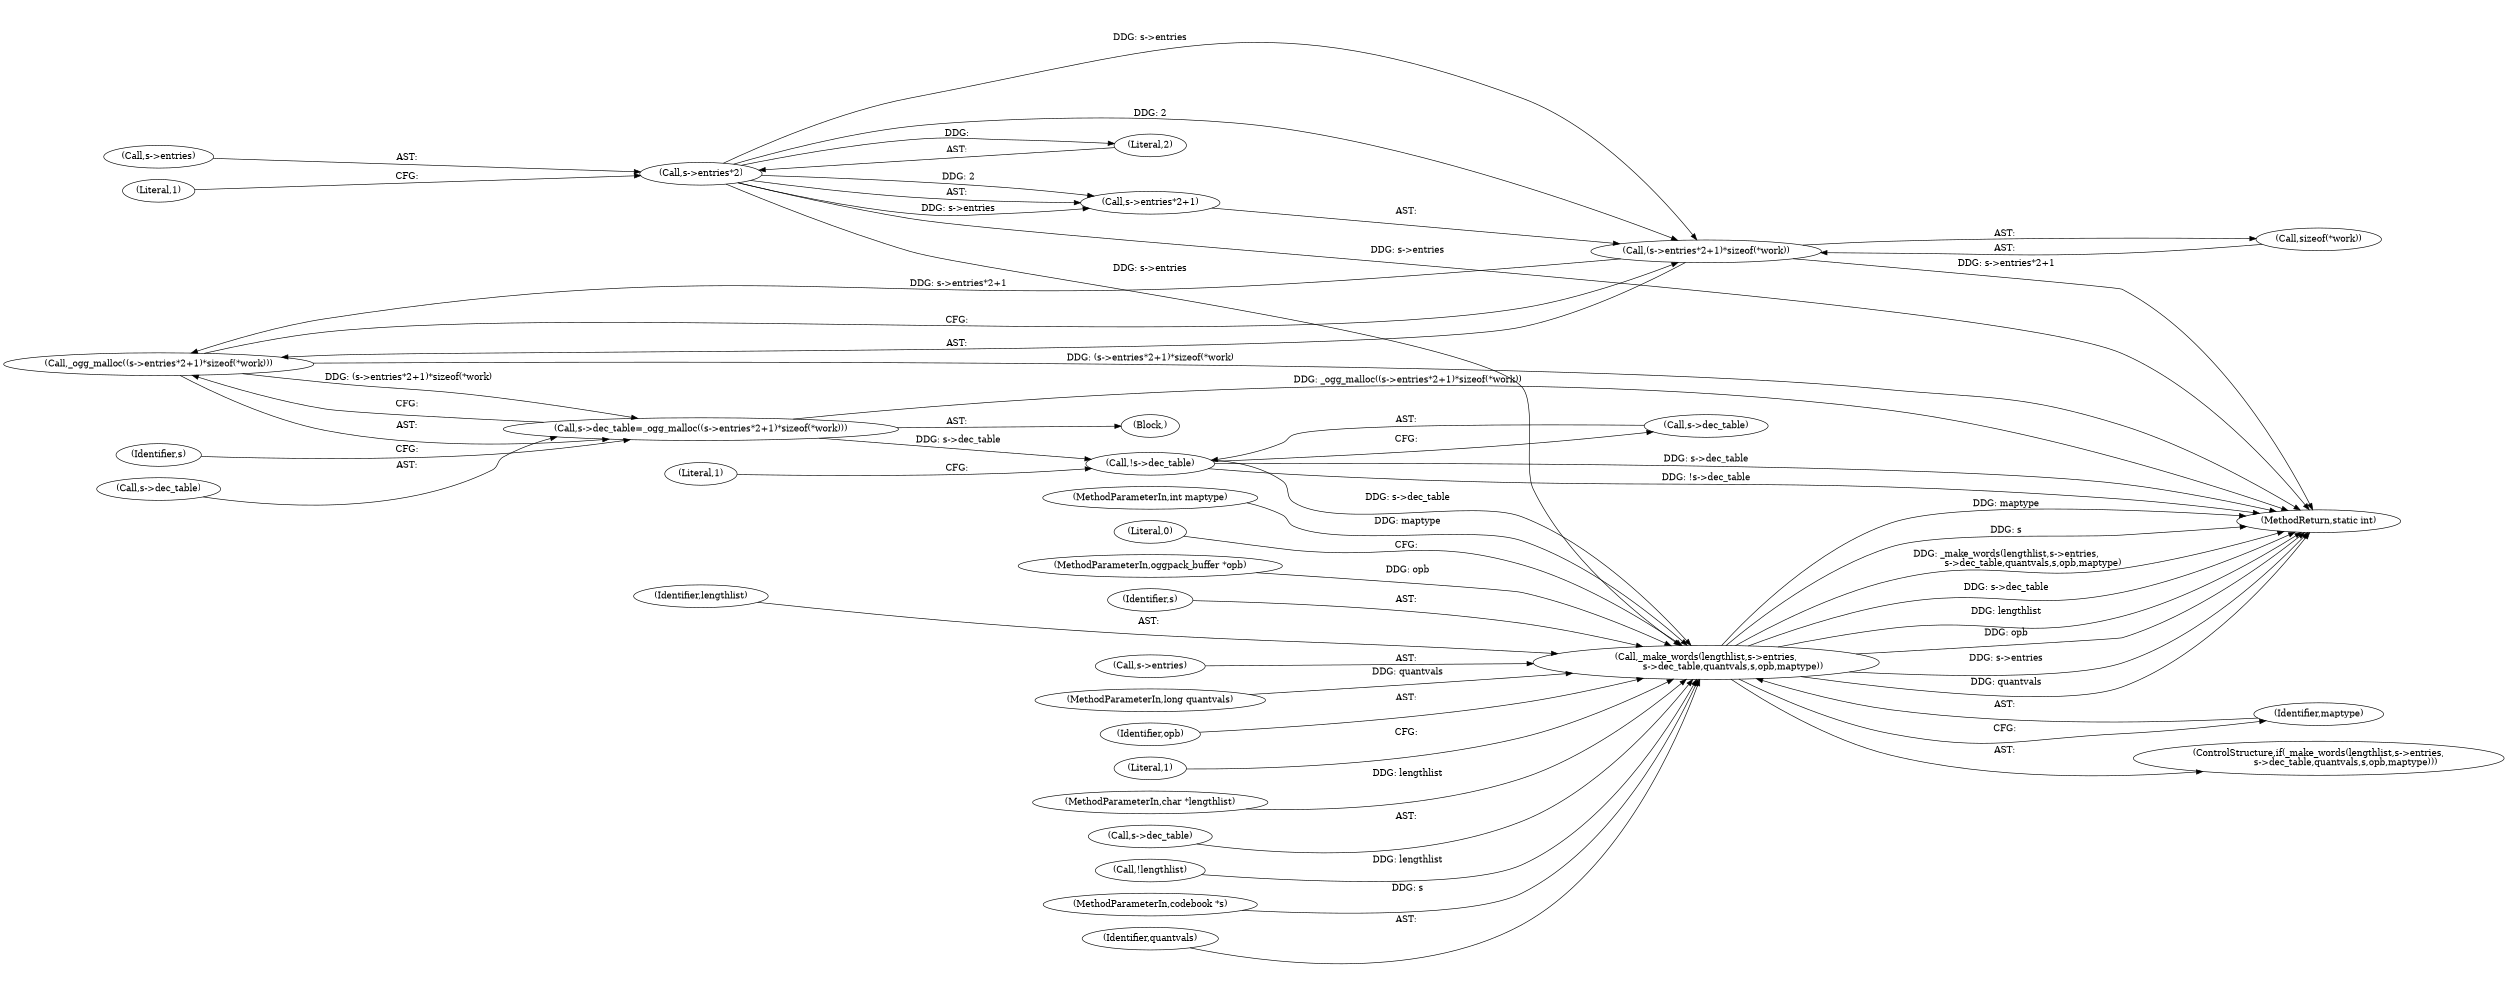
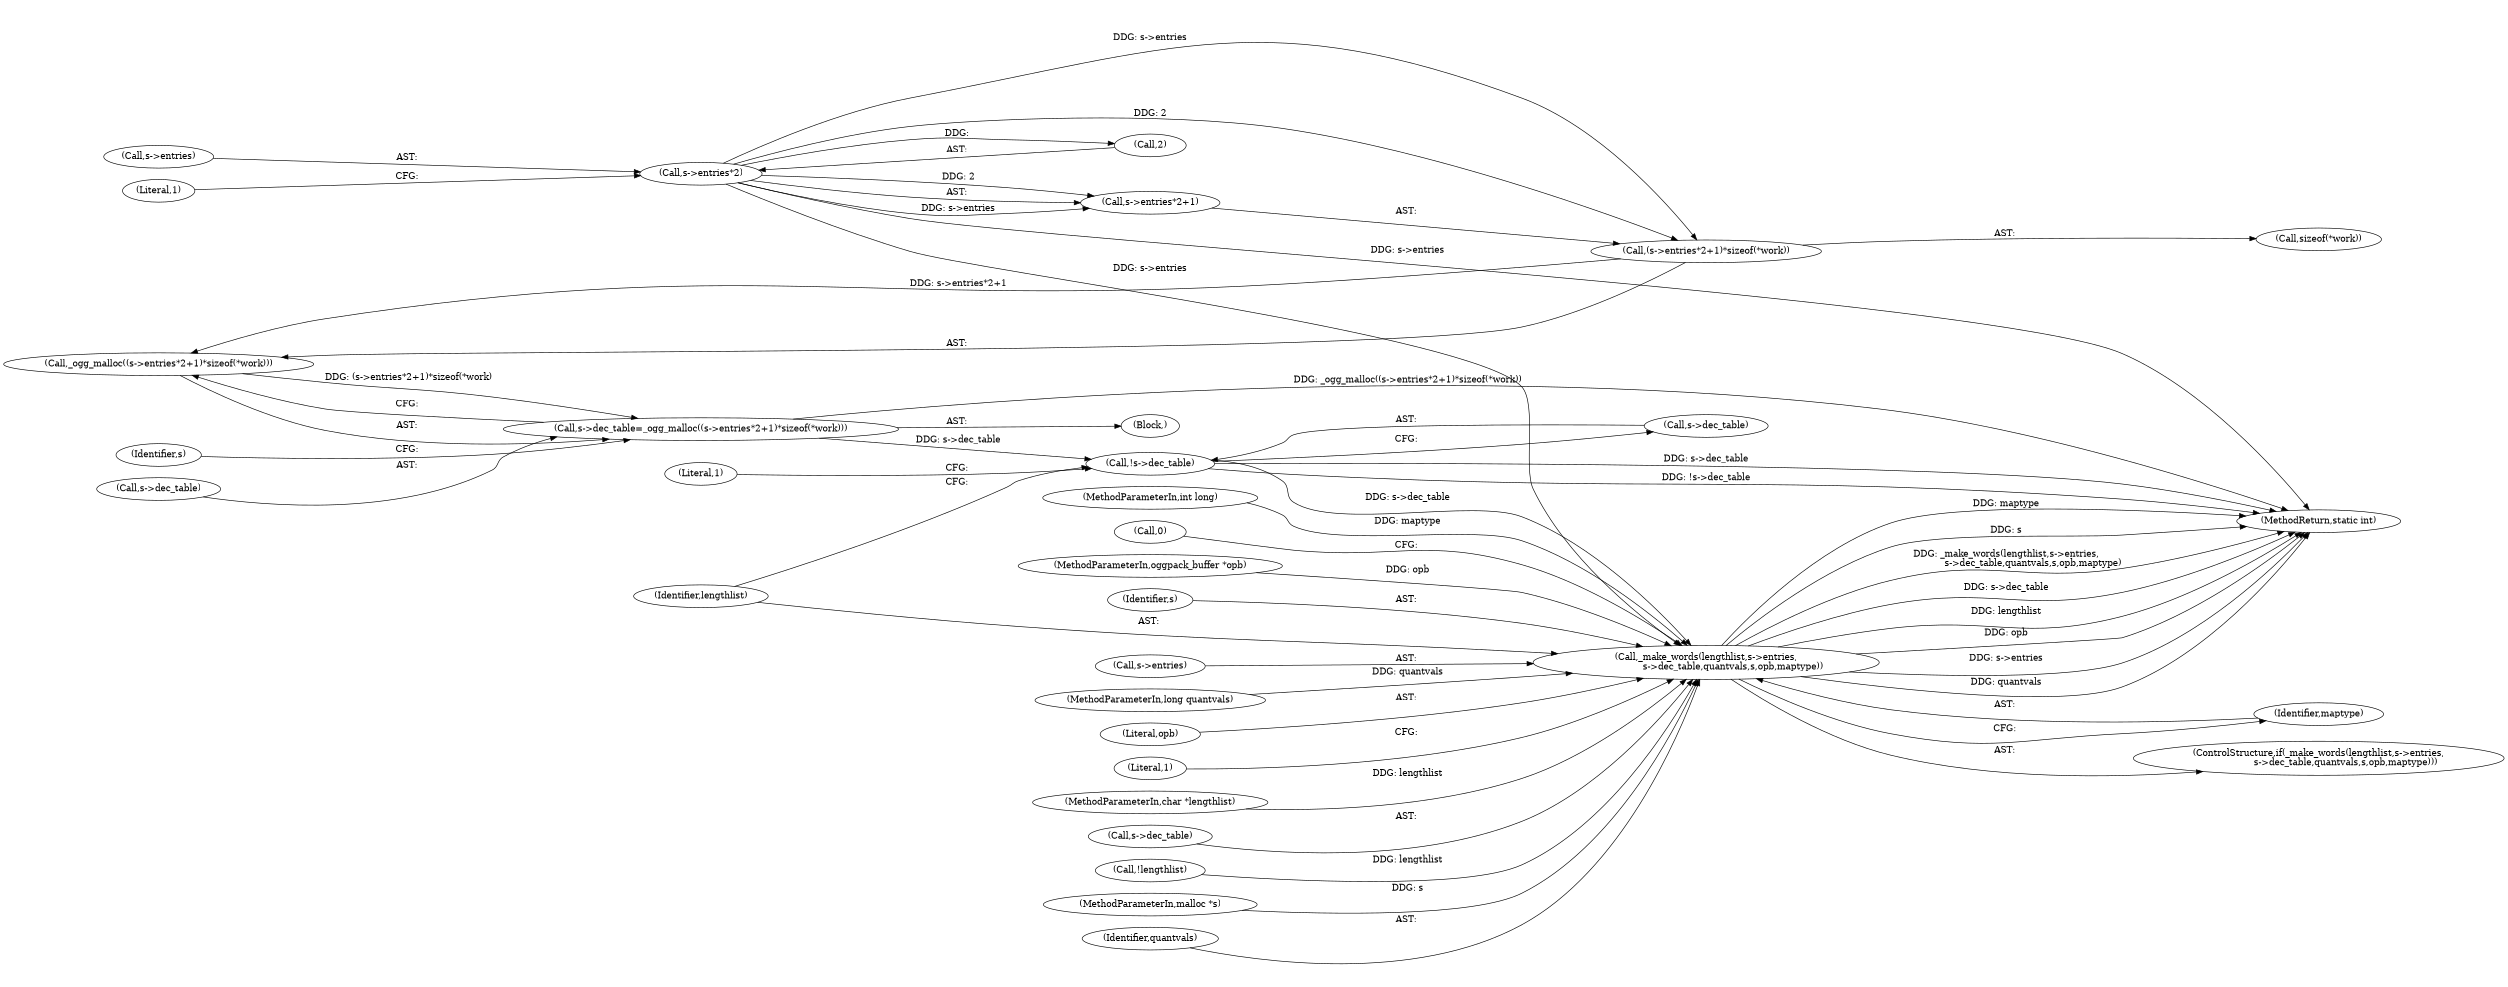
(1150, 145) -> (1150, 145)
(2045, 255) -> none
(2102, 287) -> none
(941, 326) -> none
(1315, 367) -> none
(1150, 498) -> (1150, 498)
none -> (909, 527)
(1150, 532) -> (1150, 532)
(1150, 734) -> (1150, 734)
(1150, 905) -> (1150, 905)
